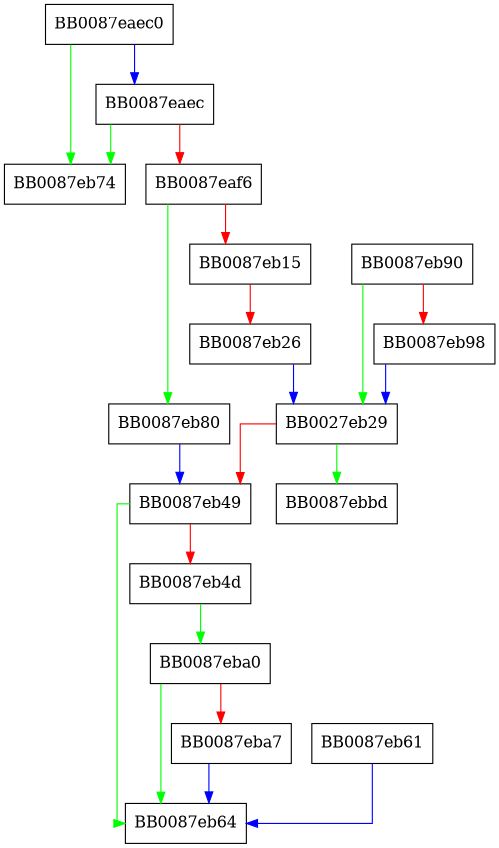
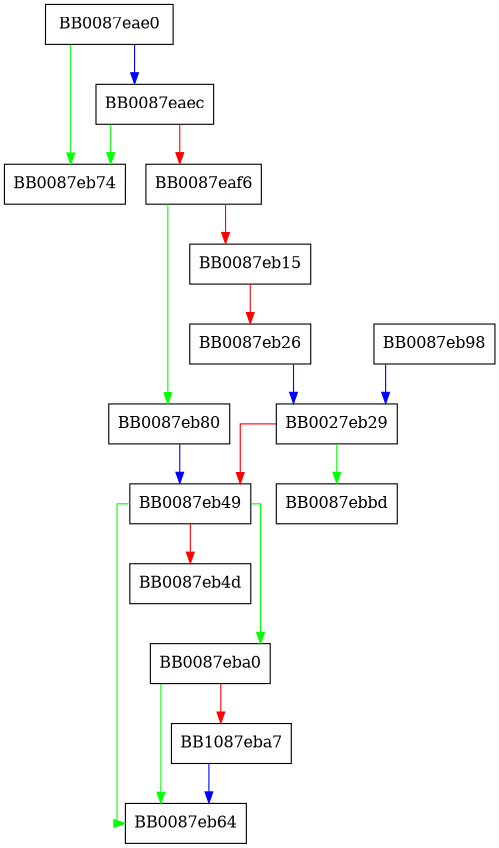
(109, 24) -> (109, 24)
(412, 264) -> none
(201, 618) -> (261, 563)
(231, 744) -> (231, 744)
(372, 744) -> none
